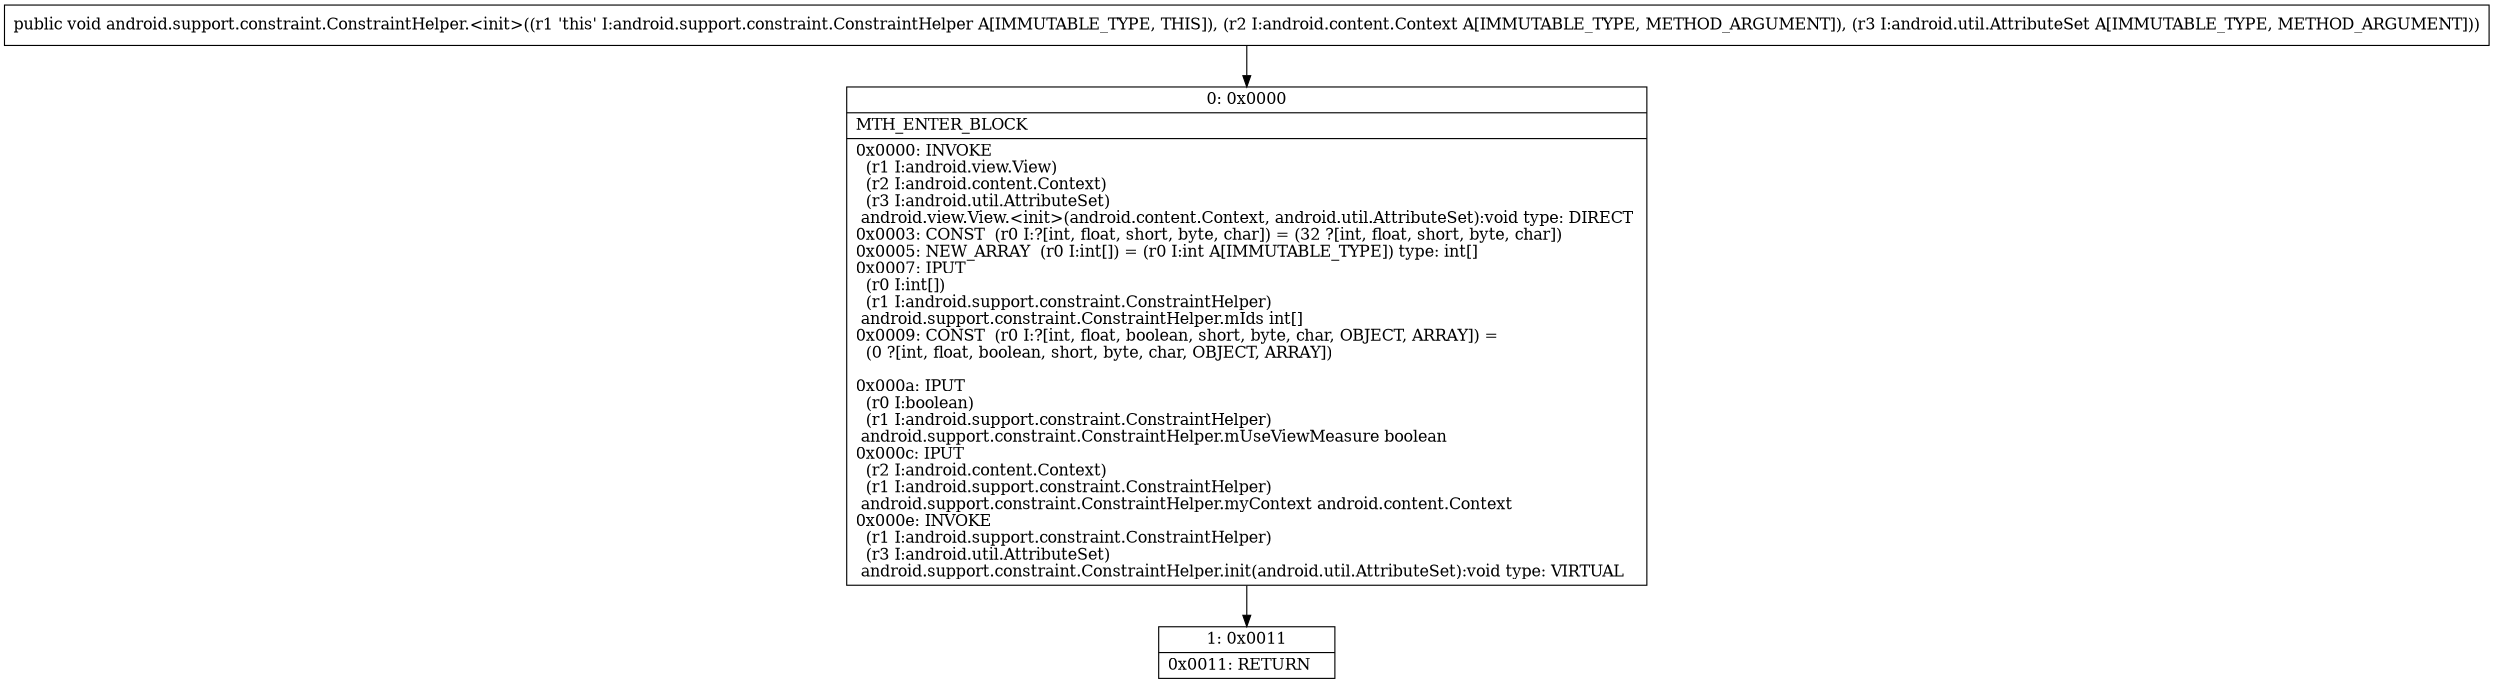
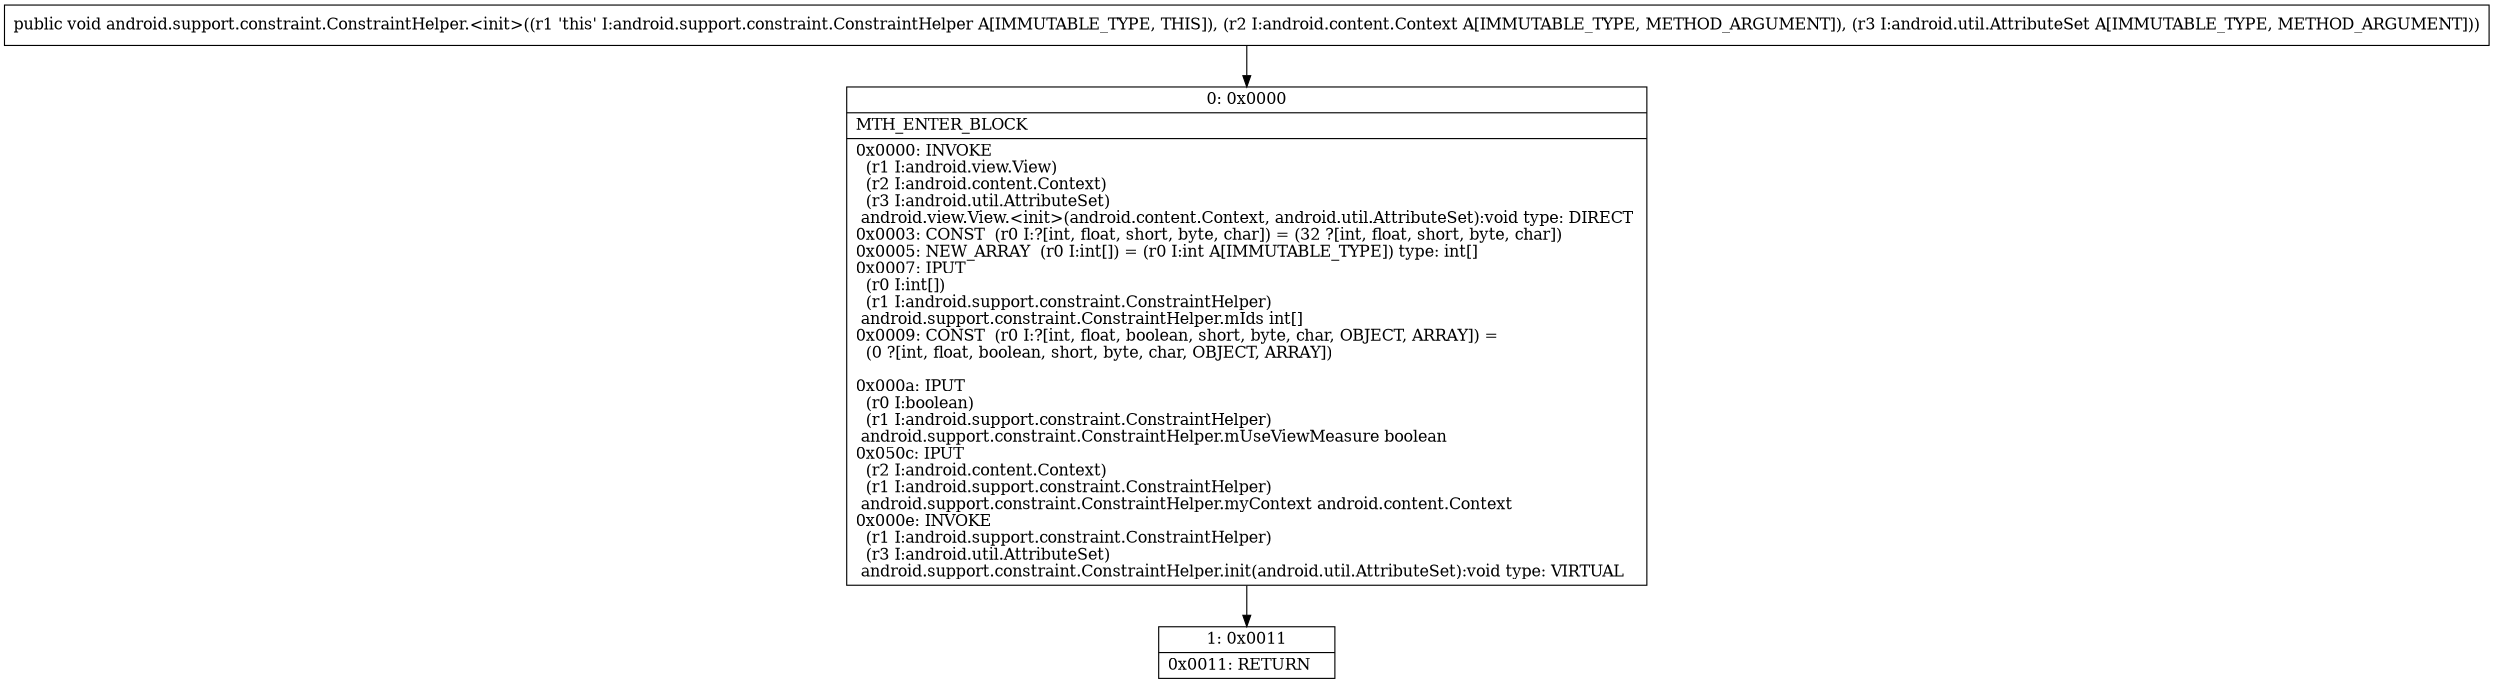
(915, 454) -> (915, 454)
